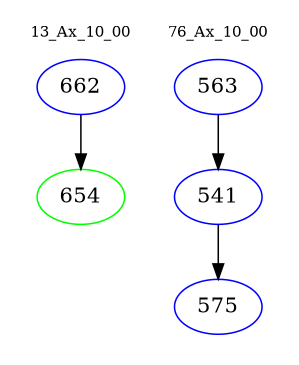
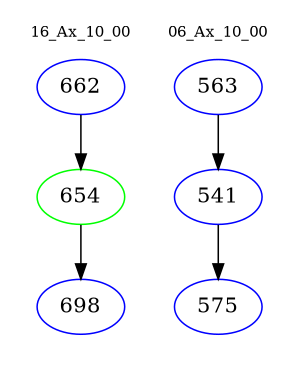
(81, 33) -> (81, 33)
(218, 33) -> (218, 33)
none -> (81, 307)
